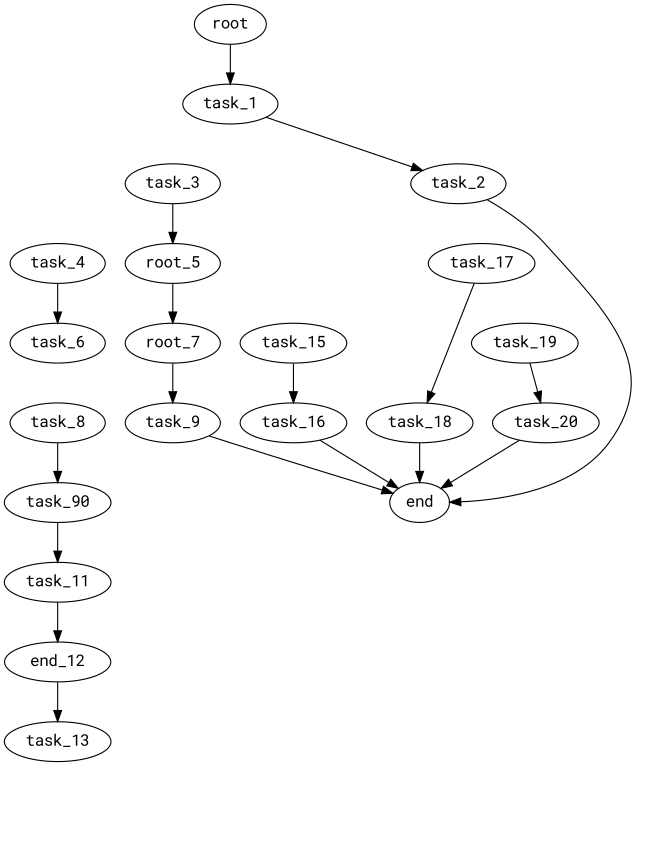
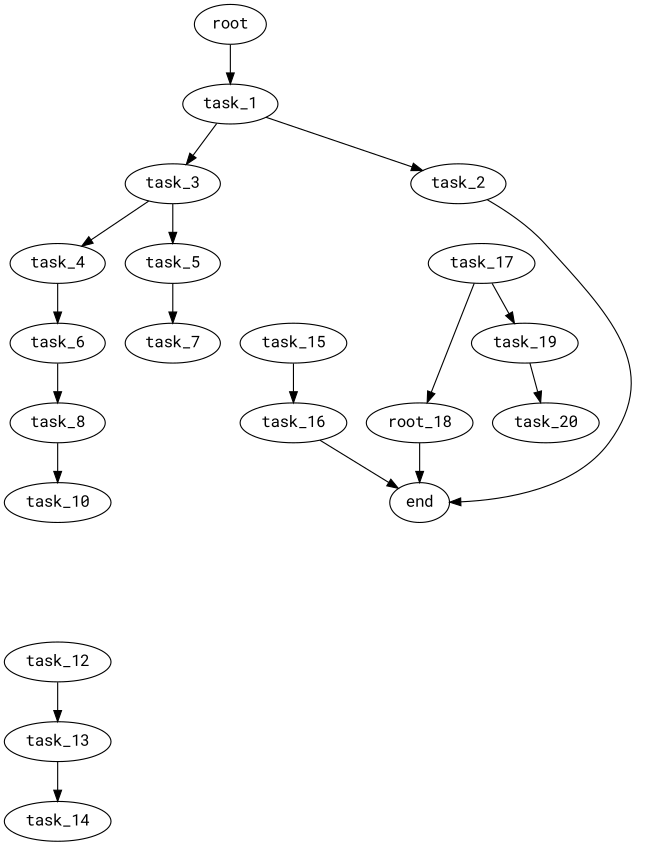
none -> (205, 139)
none -> (120, 221)
(173, 263) -> (173, 263)
none -> (501, 299)
(173, 343) -> (173, 343)
none -> (58, 378)
(173, 423) -> none
(420, 423) -> (420, 423)
(485, 461) -> none
(58, 503) -> (58, 503)
(58, 582) -> none
(58, 662) -> (58, 662)
none -> (58, 821)
